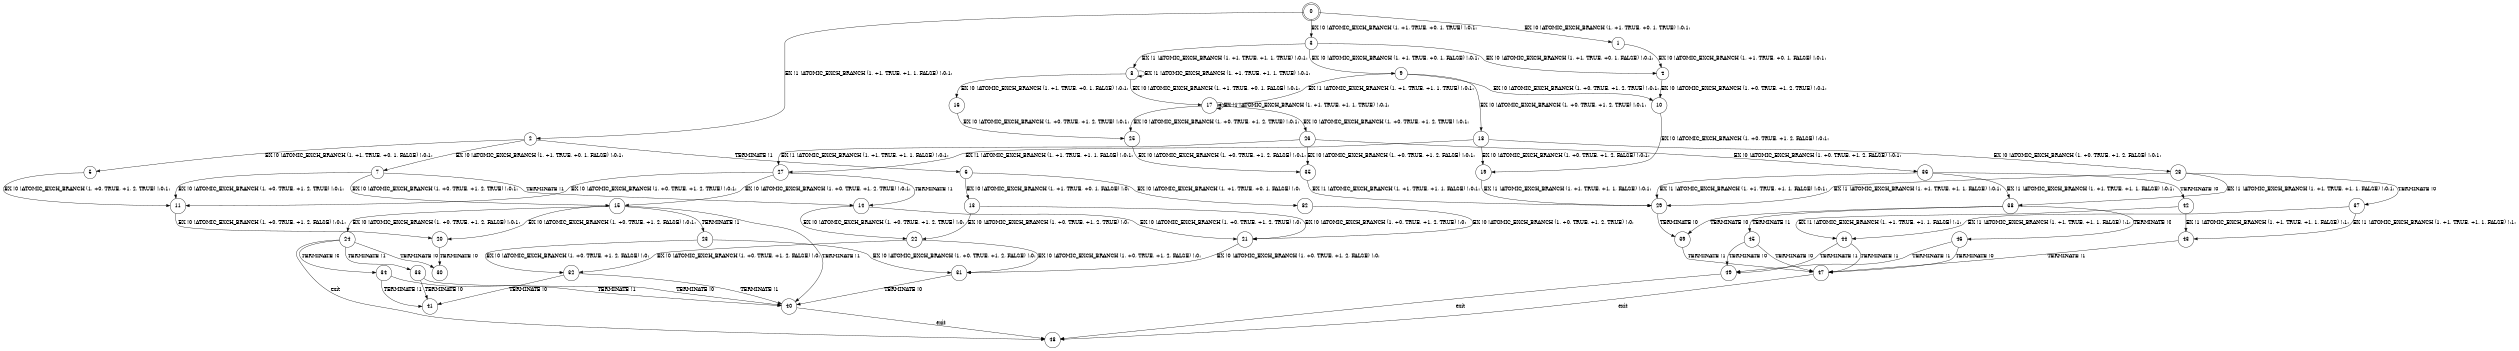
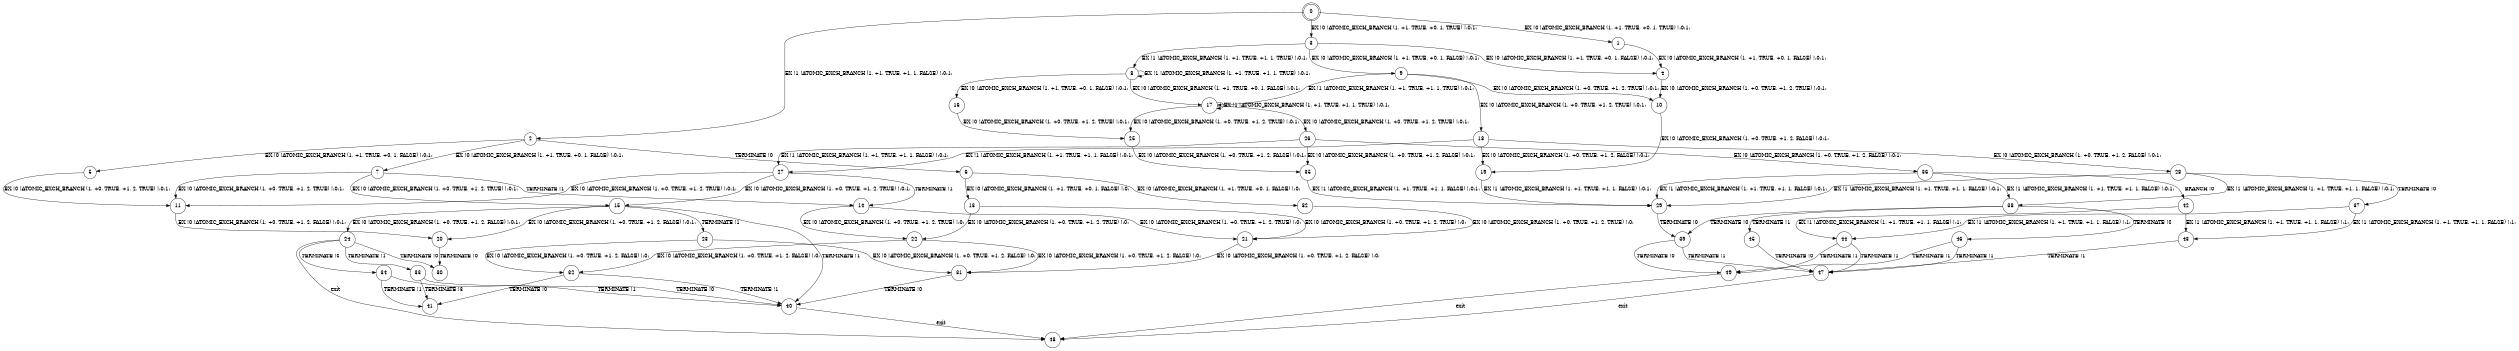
(754, 156) -> (754, 156)
(2199, 189) -> (2199, 189)
(1733, 249) -> (1651, 266)
(1975, 256) -> (1975, 256)
(444, 290) -> (444, 290)
